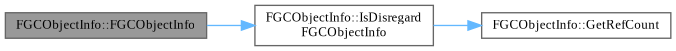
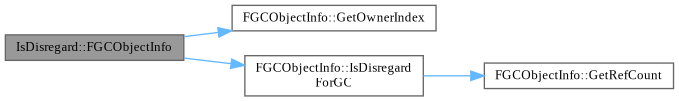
none -> (334, 18)
(106, 25) -> (95, 48)
(344, 25) -> (334, 76)
